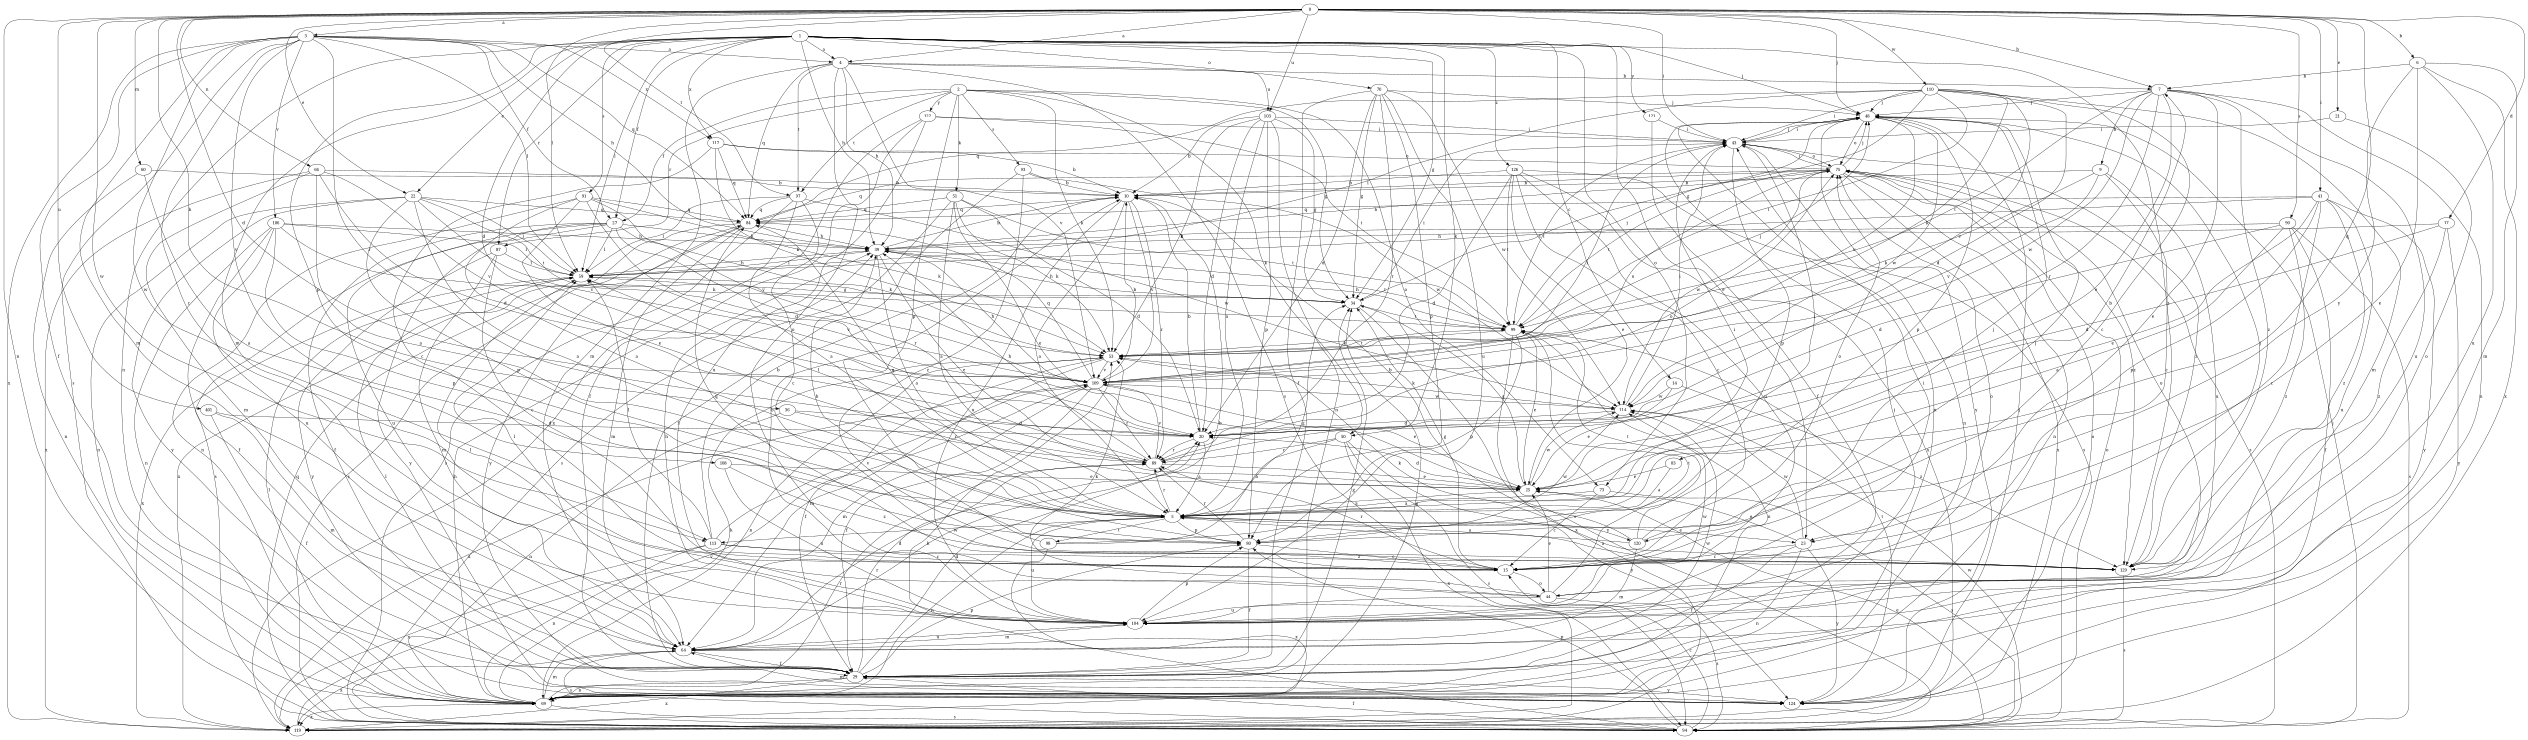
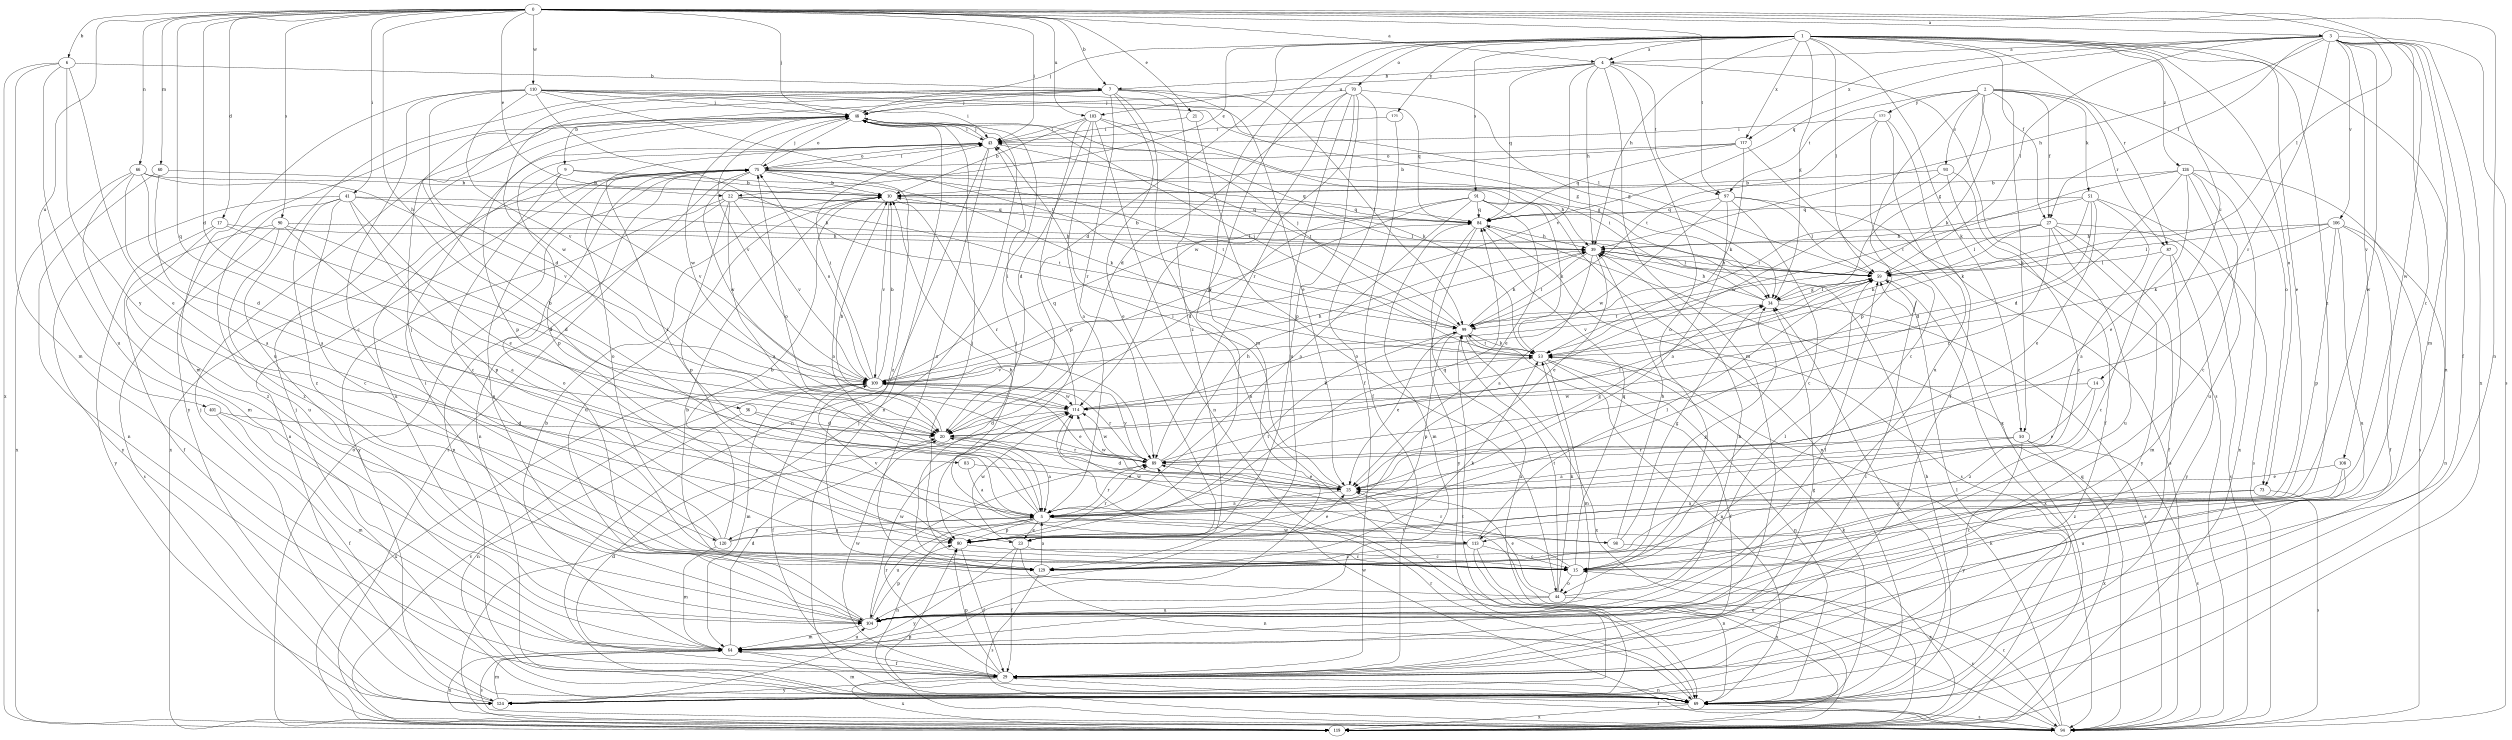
none -> (1108, 449)
